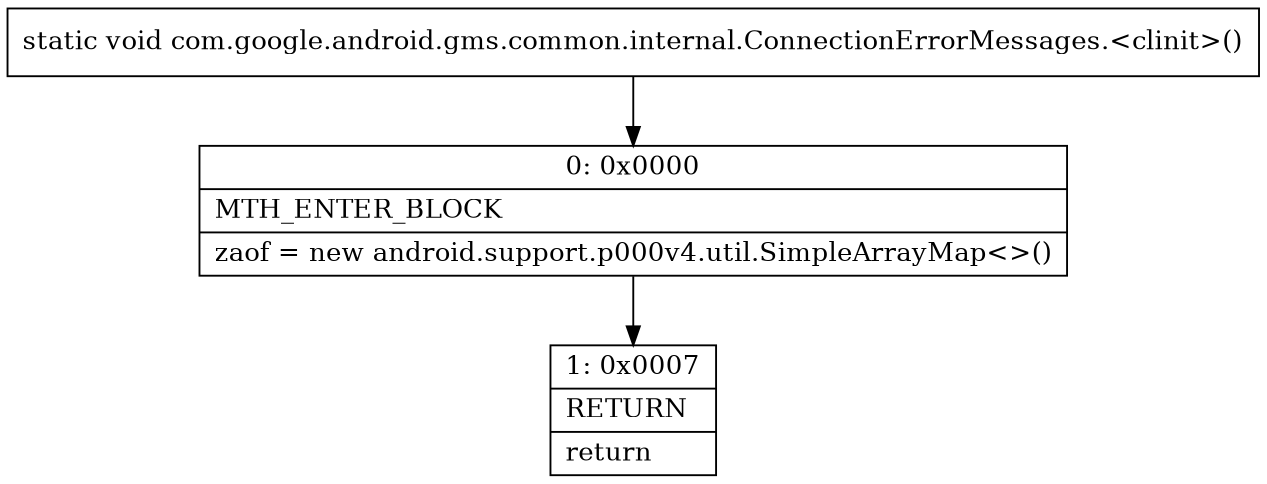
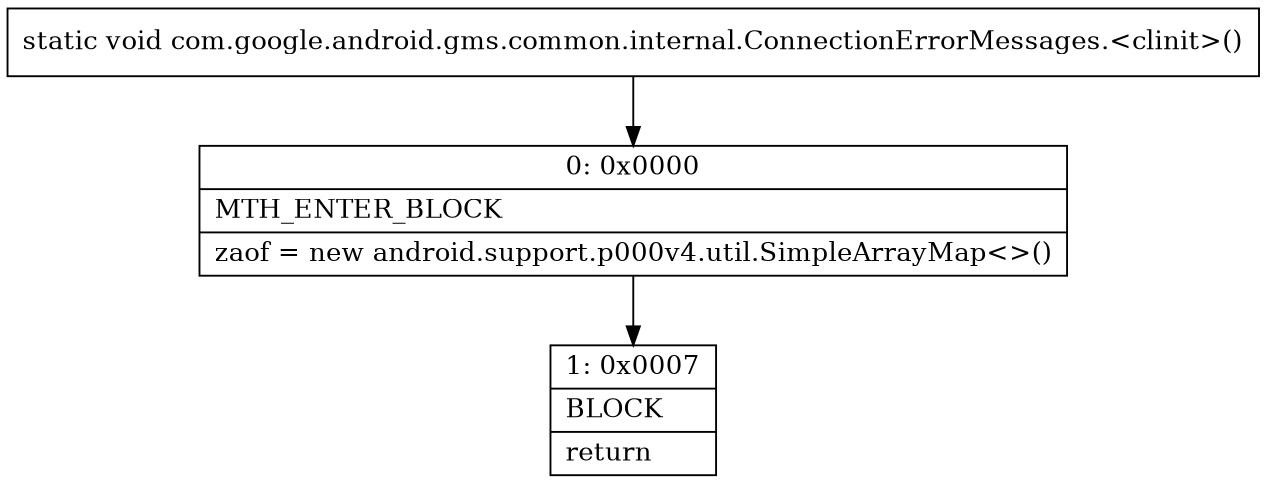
(627, 409) -> (614, 409)
